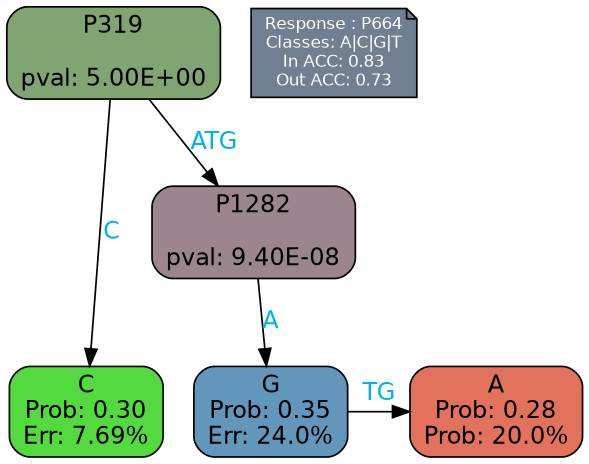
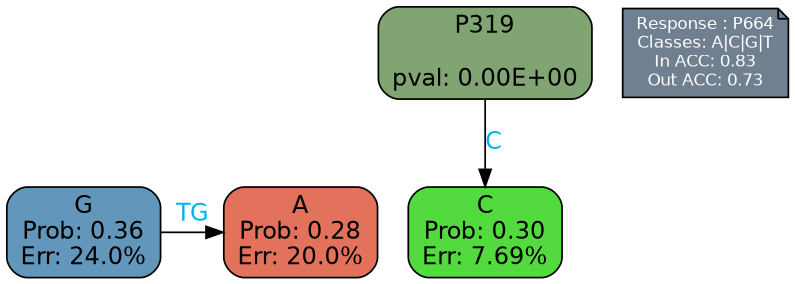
(114, 53) -> (485, 53)
(254, 232) -> none
(271, 412) -> (84, 232)
(496, 412) -> (301, 232)
